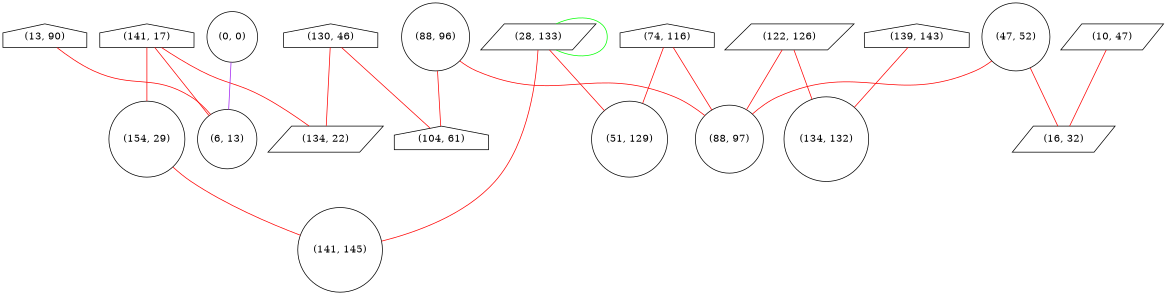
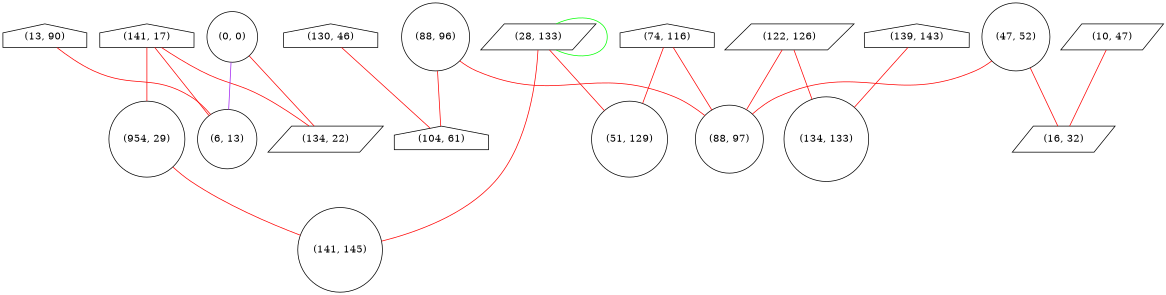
(328, 87) -> (282, 91)
(147, 139) -> (147, 139)
(826, 139) -> (826, 139)
